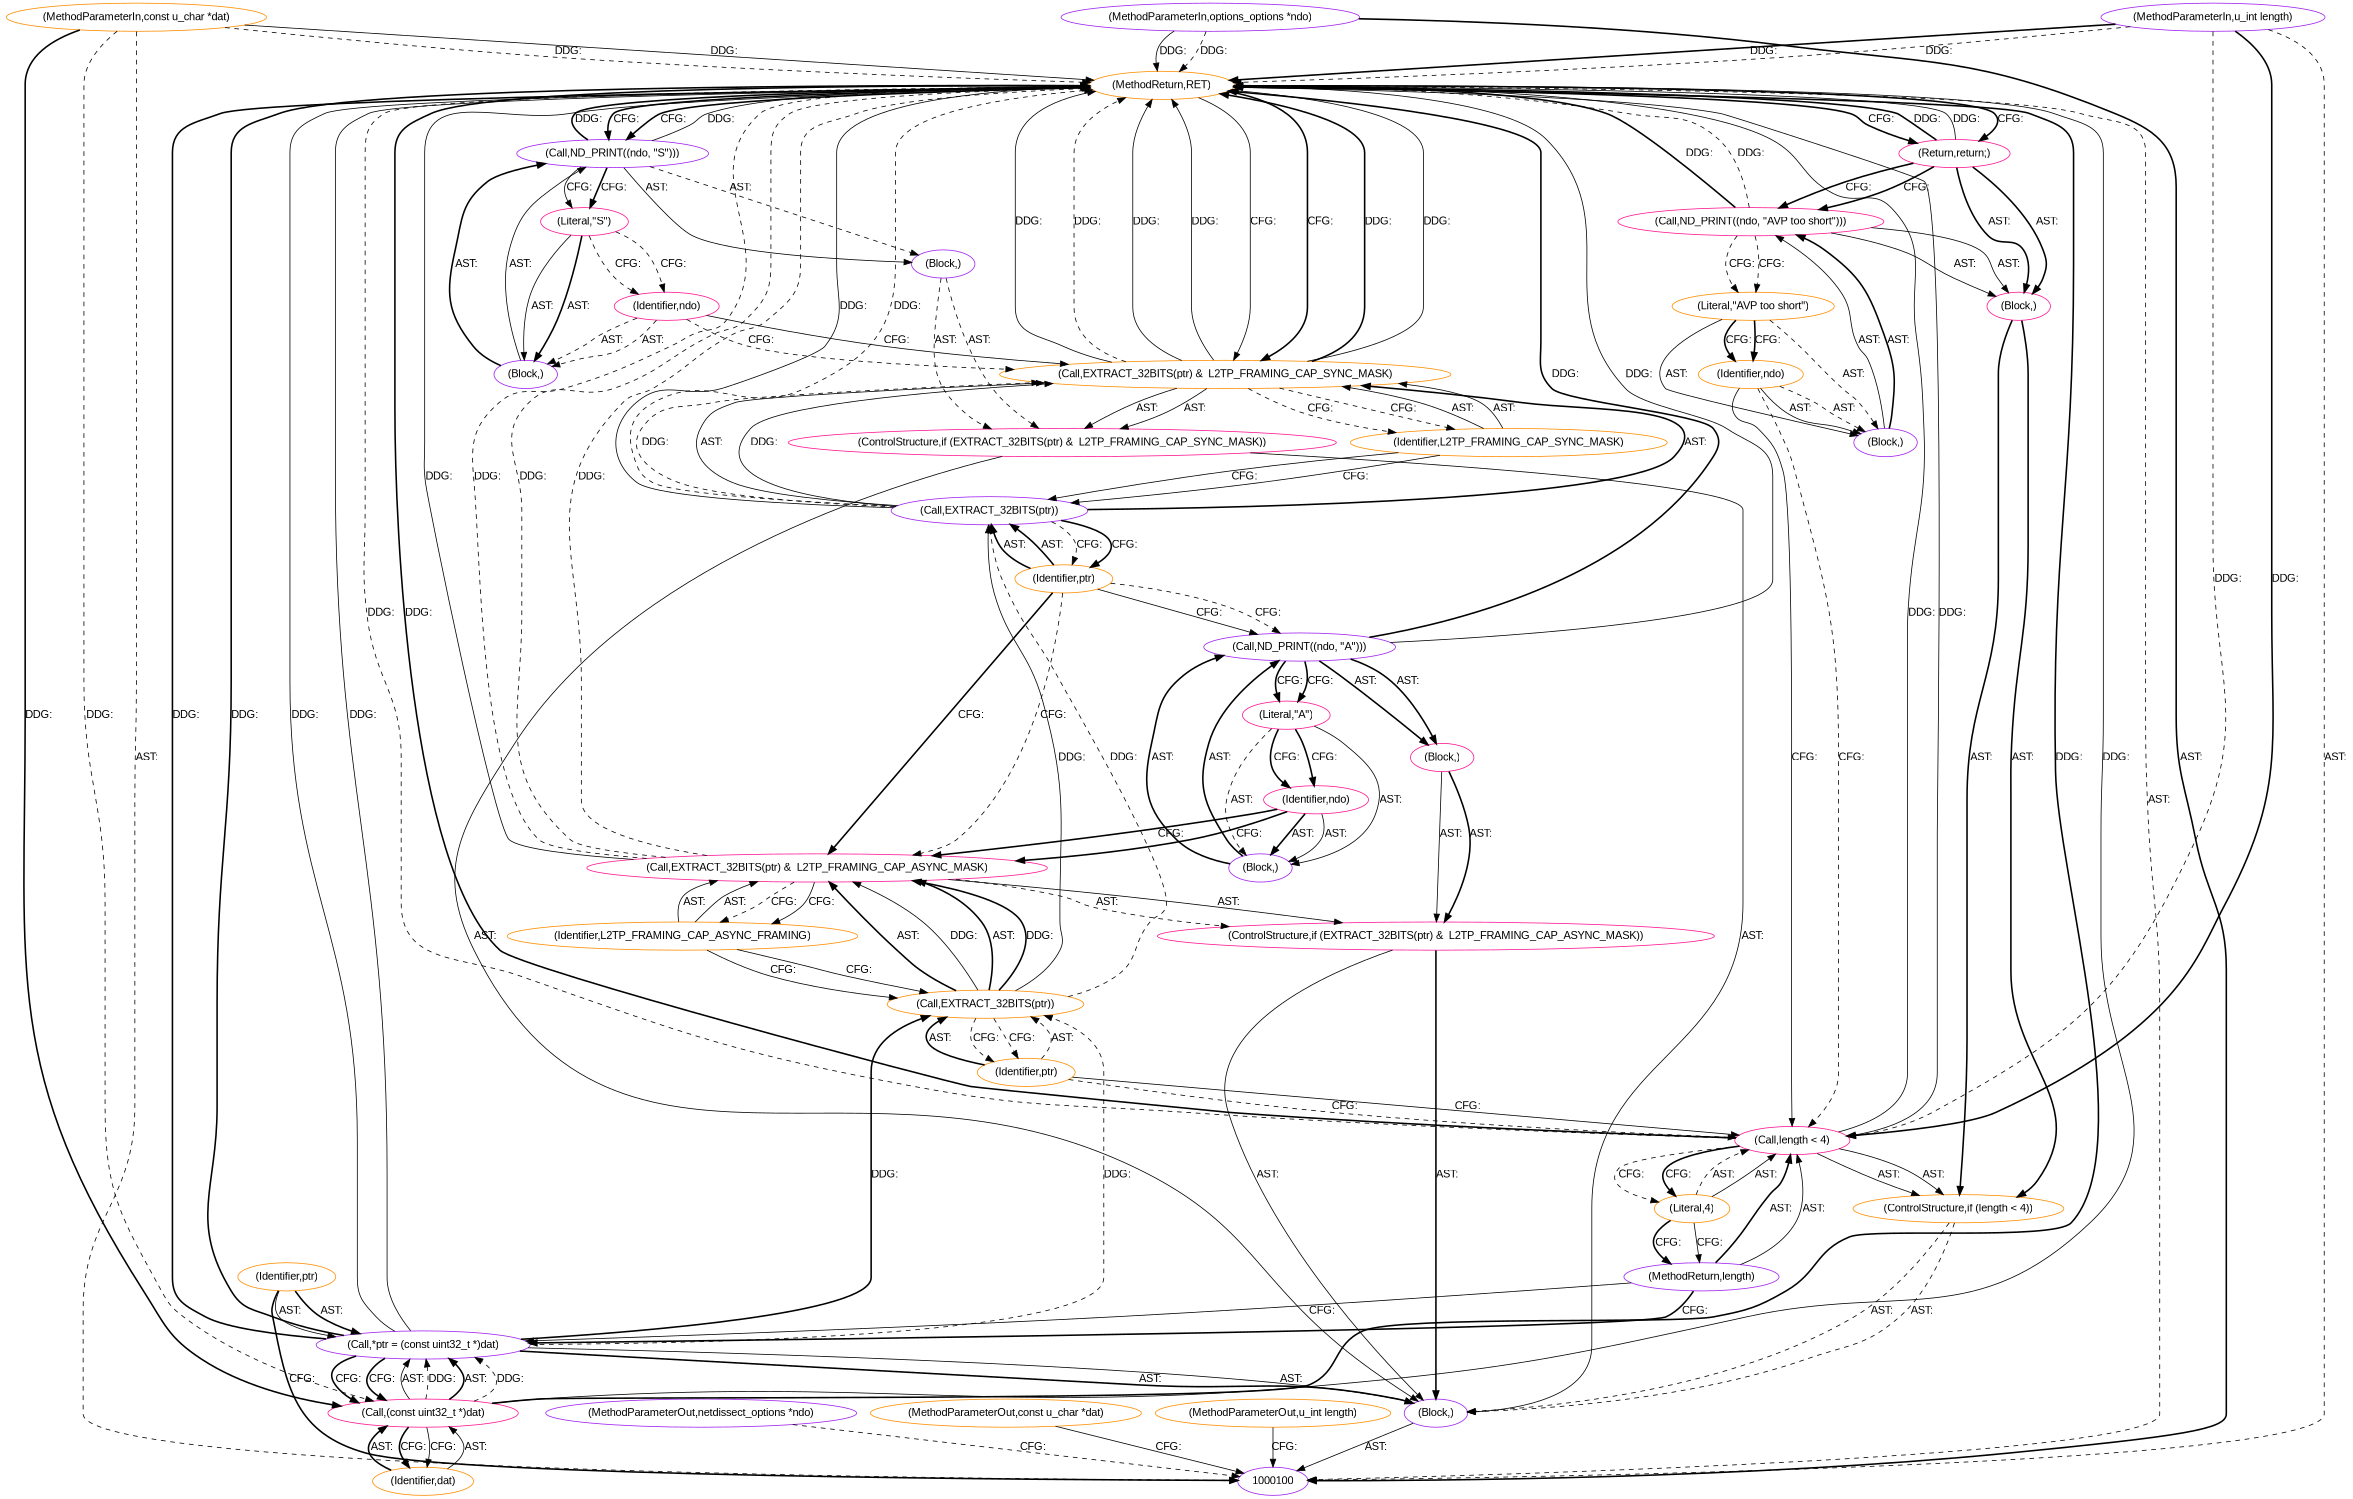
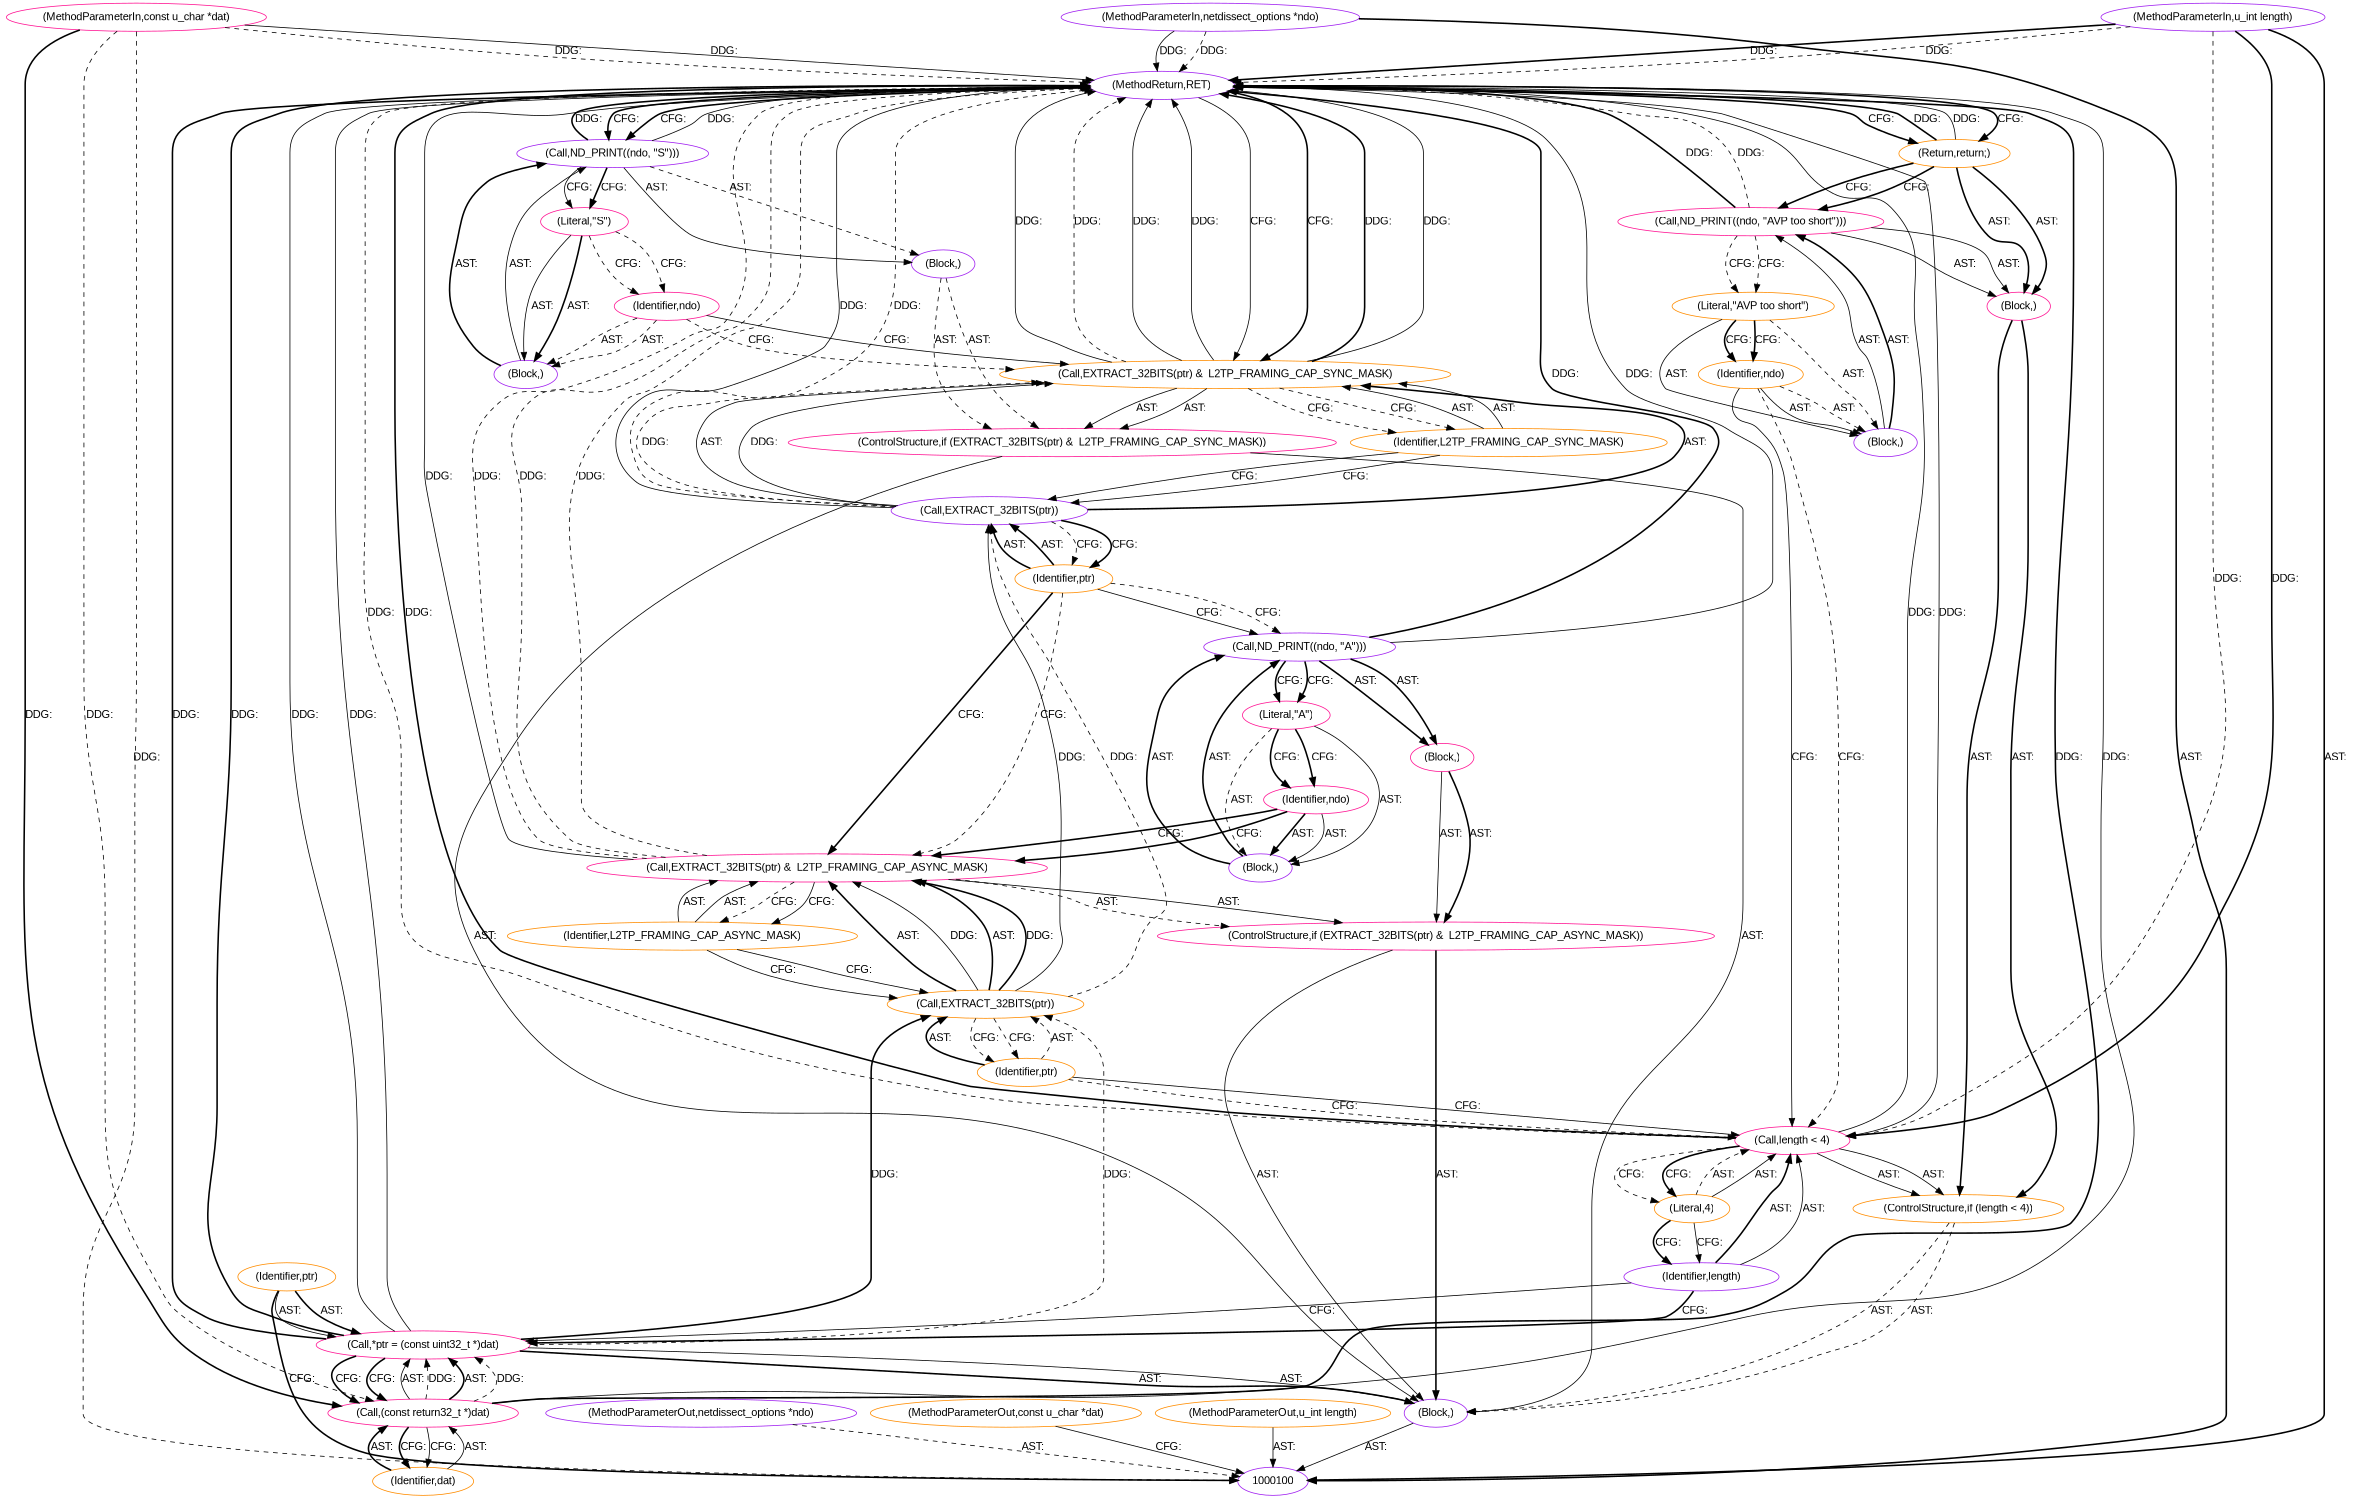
(136, 17) -> (136, 17)
(1210, 17) -> (1210, 17)
(1162, 85) -> (1162, 85)
(1954, 154) -> (1954, 154)
(2146, 743) -> none
(149, 757) -> (149, 757)
(682, 936) -> (682, 936)
(2324, 1214) -> (2324, 1214)
(1701, 1277) -> (1701, 1277)
(423, 1345) -> (423, 1345)
(423, 1413) -> (423, 1413)
(1034, 1447) -> (1034, 1447)
(1286, 1447) -> (1286, 1447)
